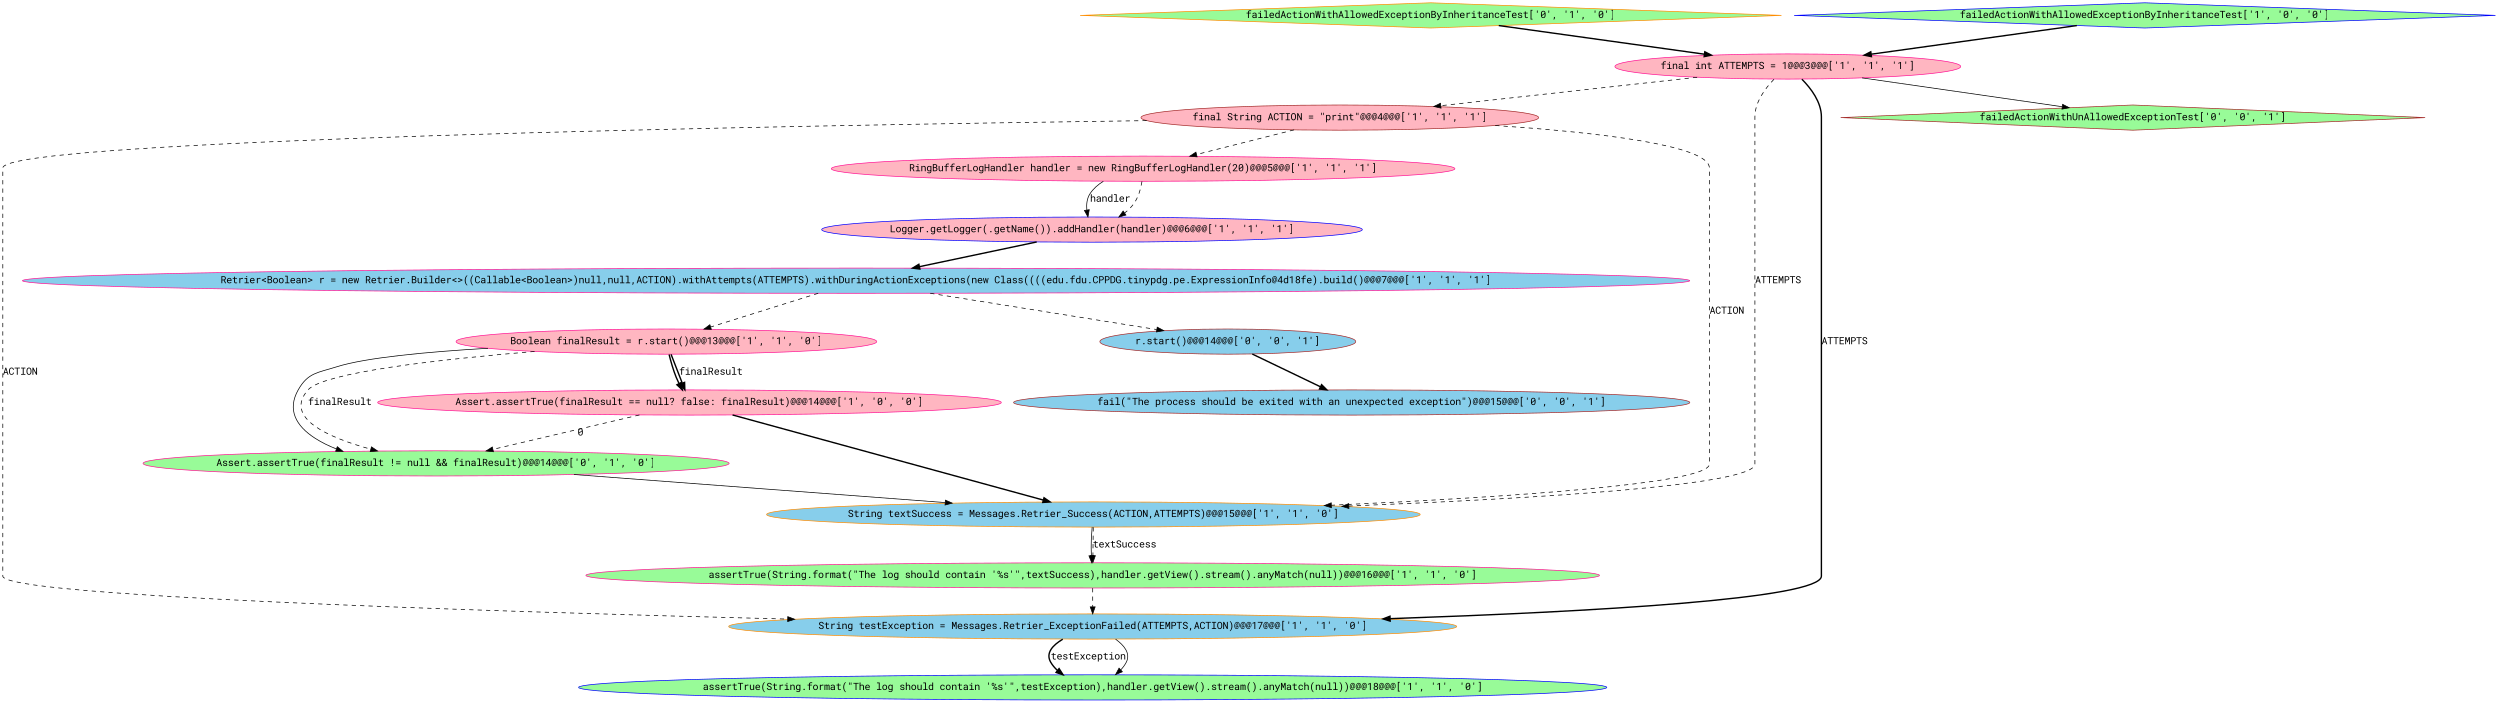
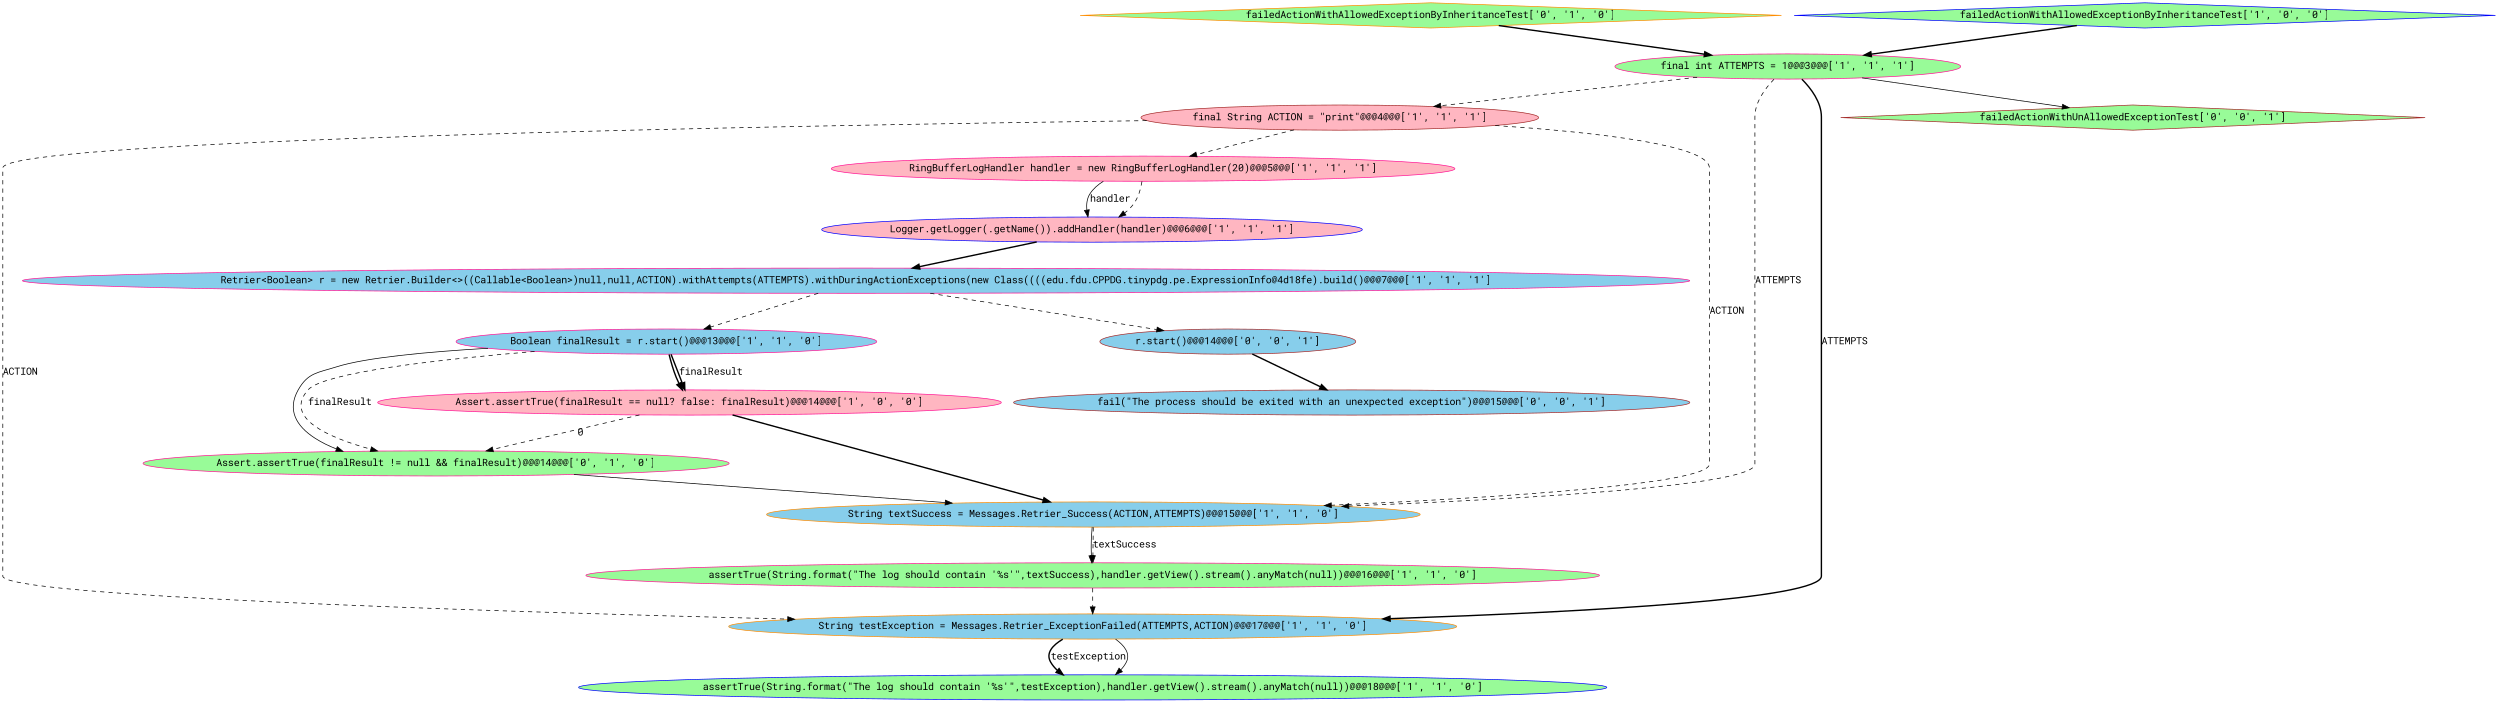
(1788, 66) -> (1788, 66)
(666, 342) -> (666, 342)
